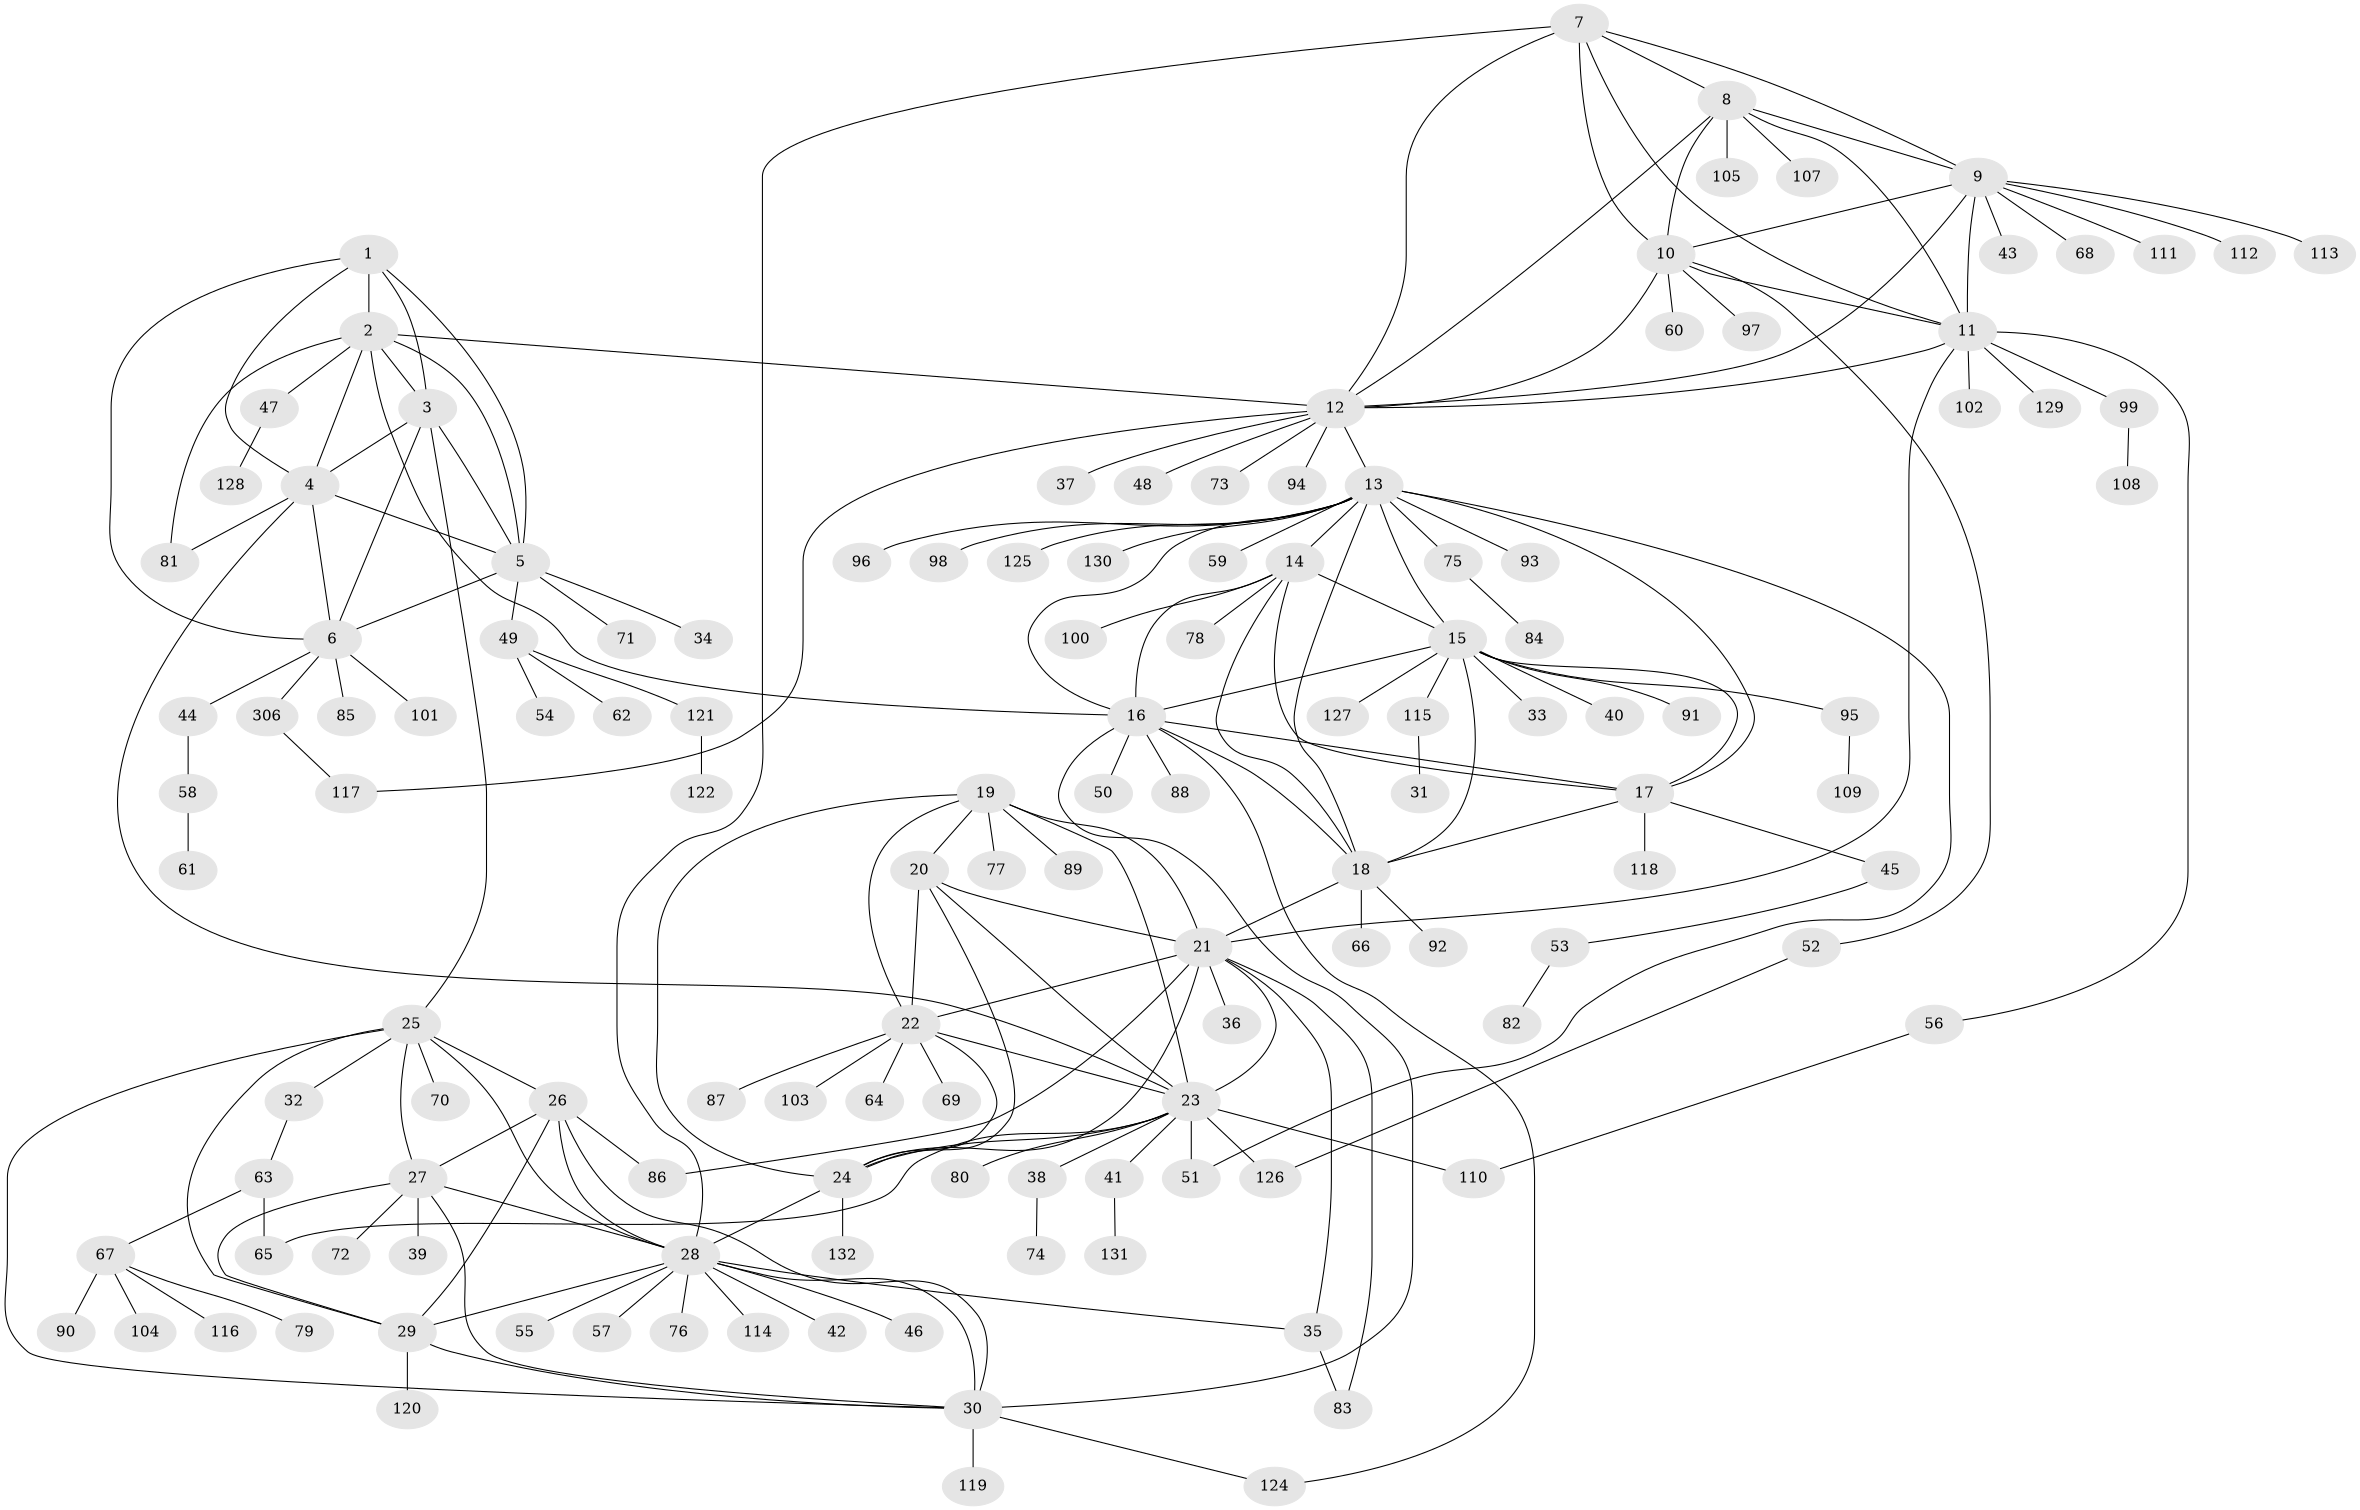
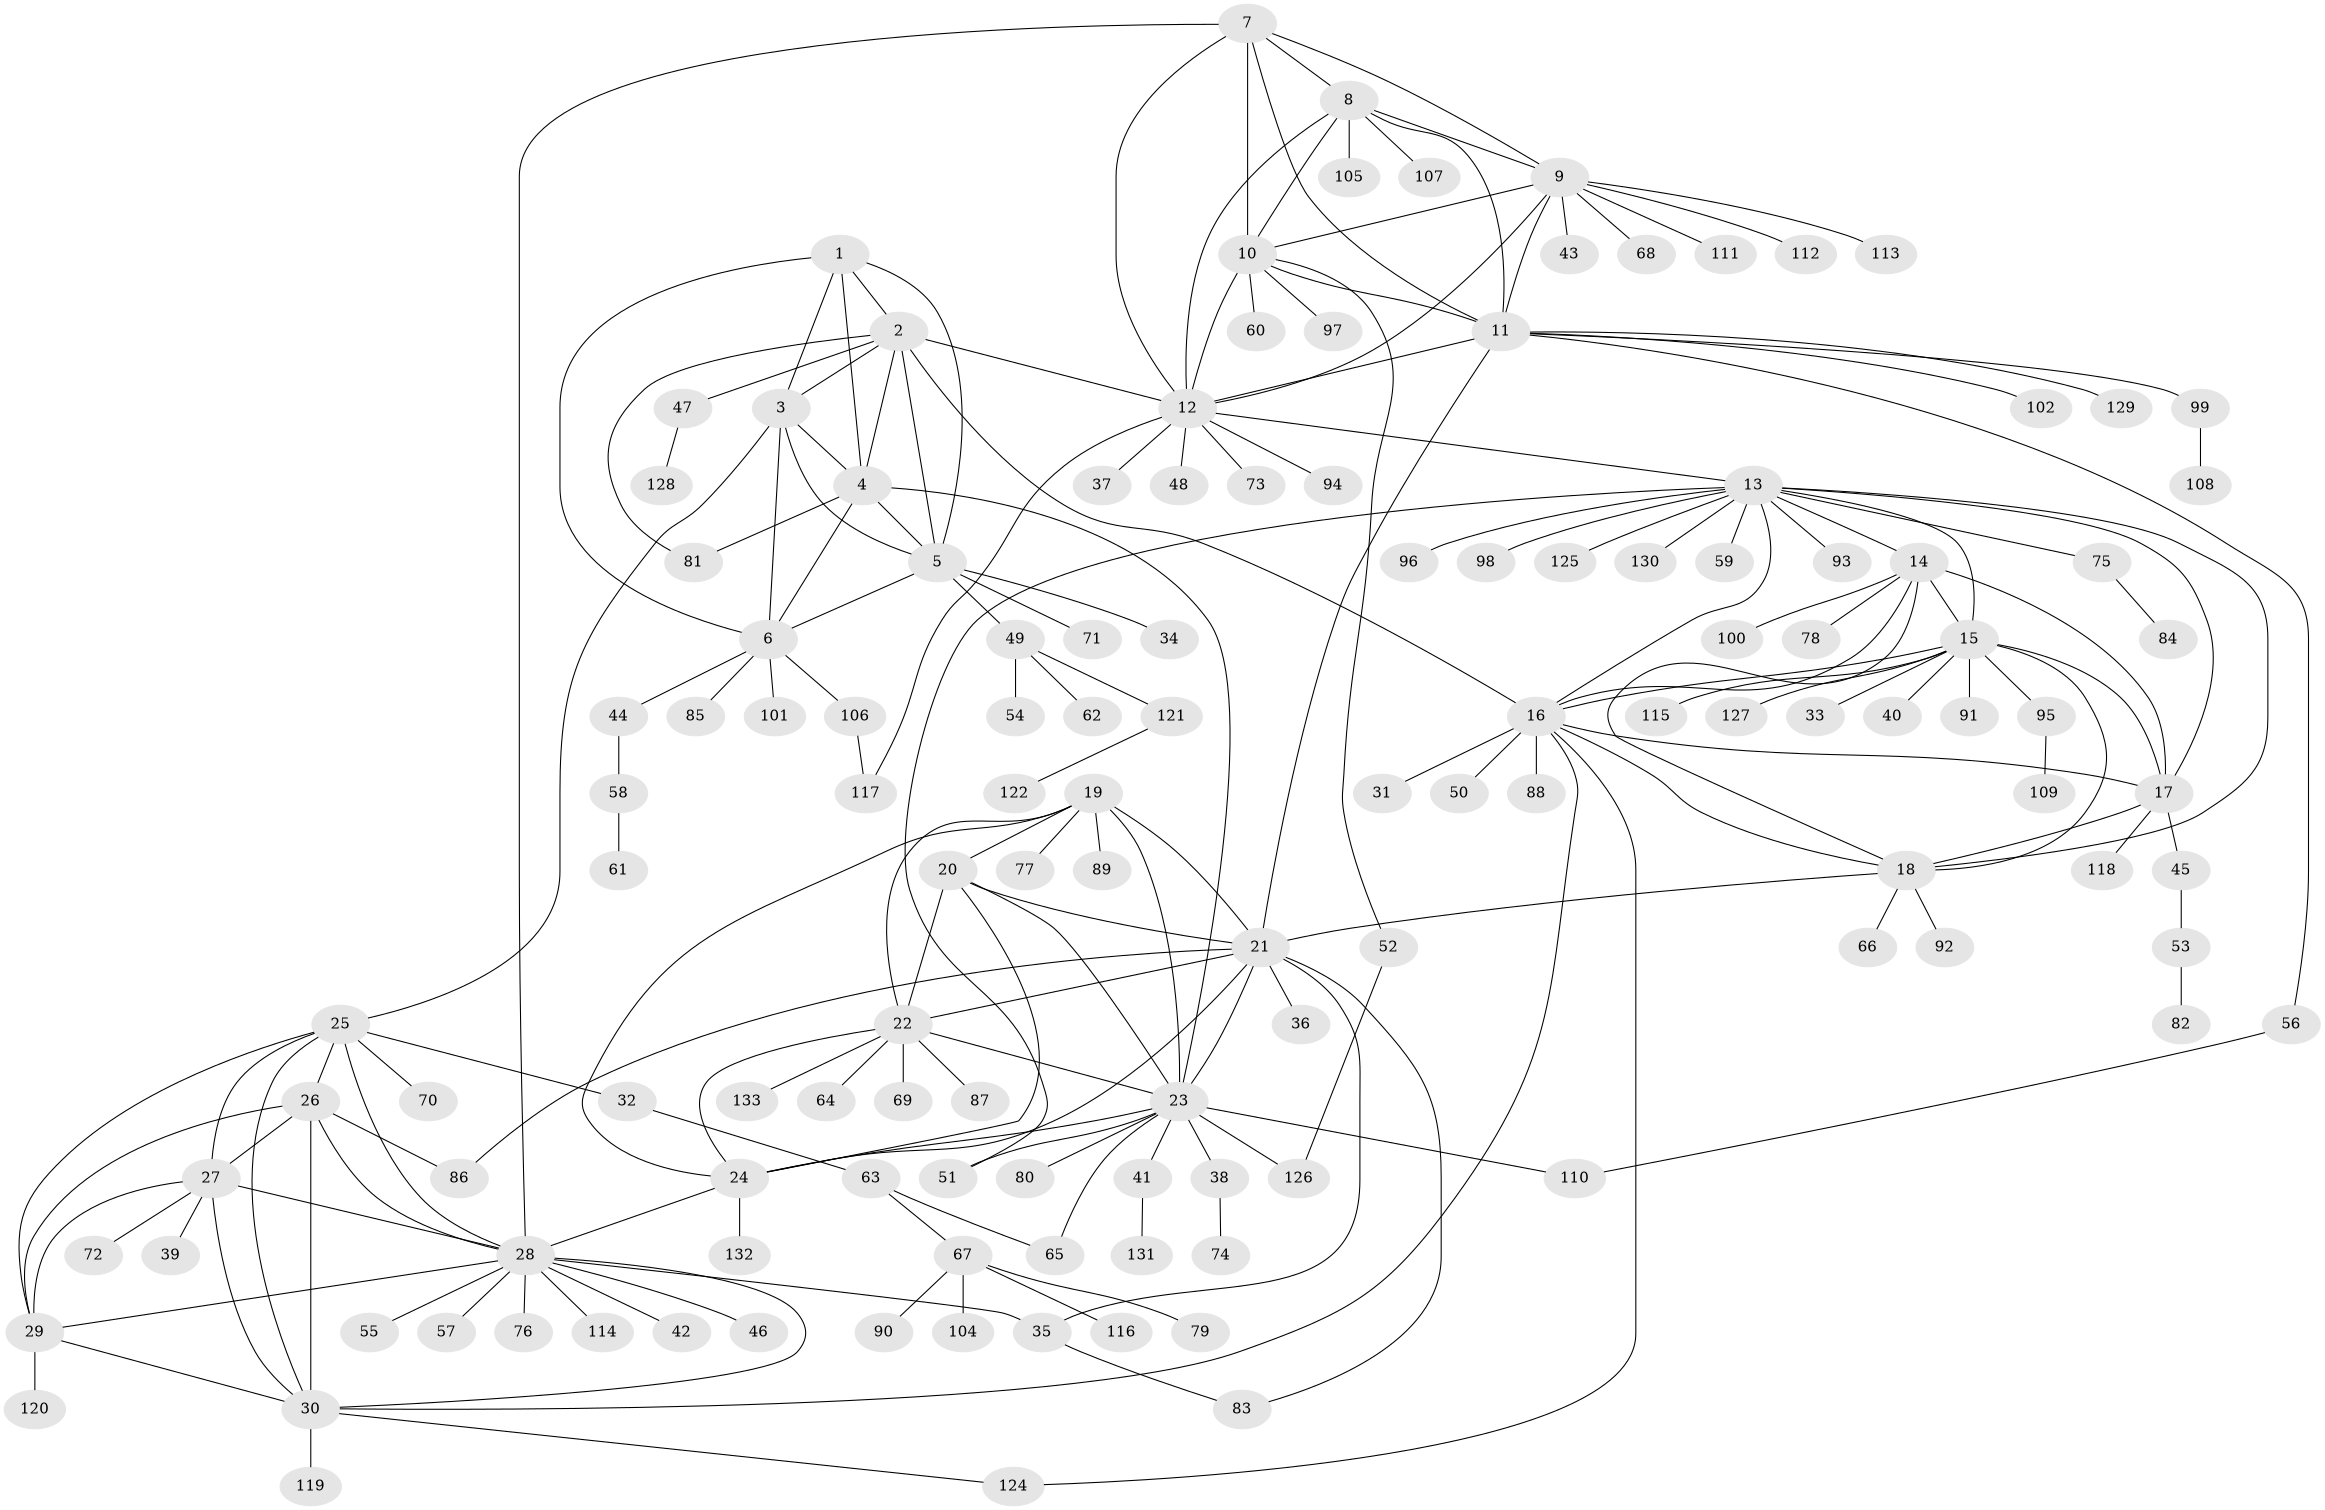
(267, 717) -> (855, 717)
(1419, 752) -> (1459, 755)
(796, 1102) -> (747, 1102)
